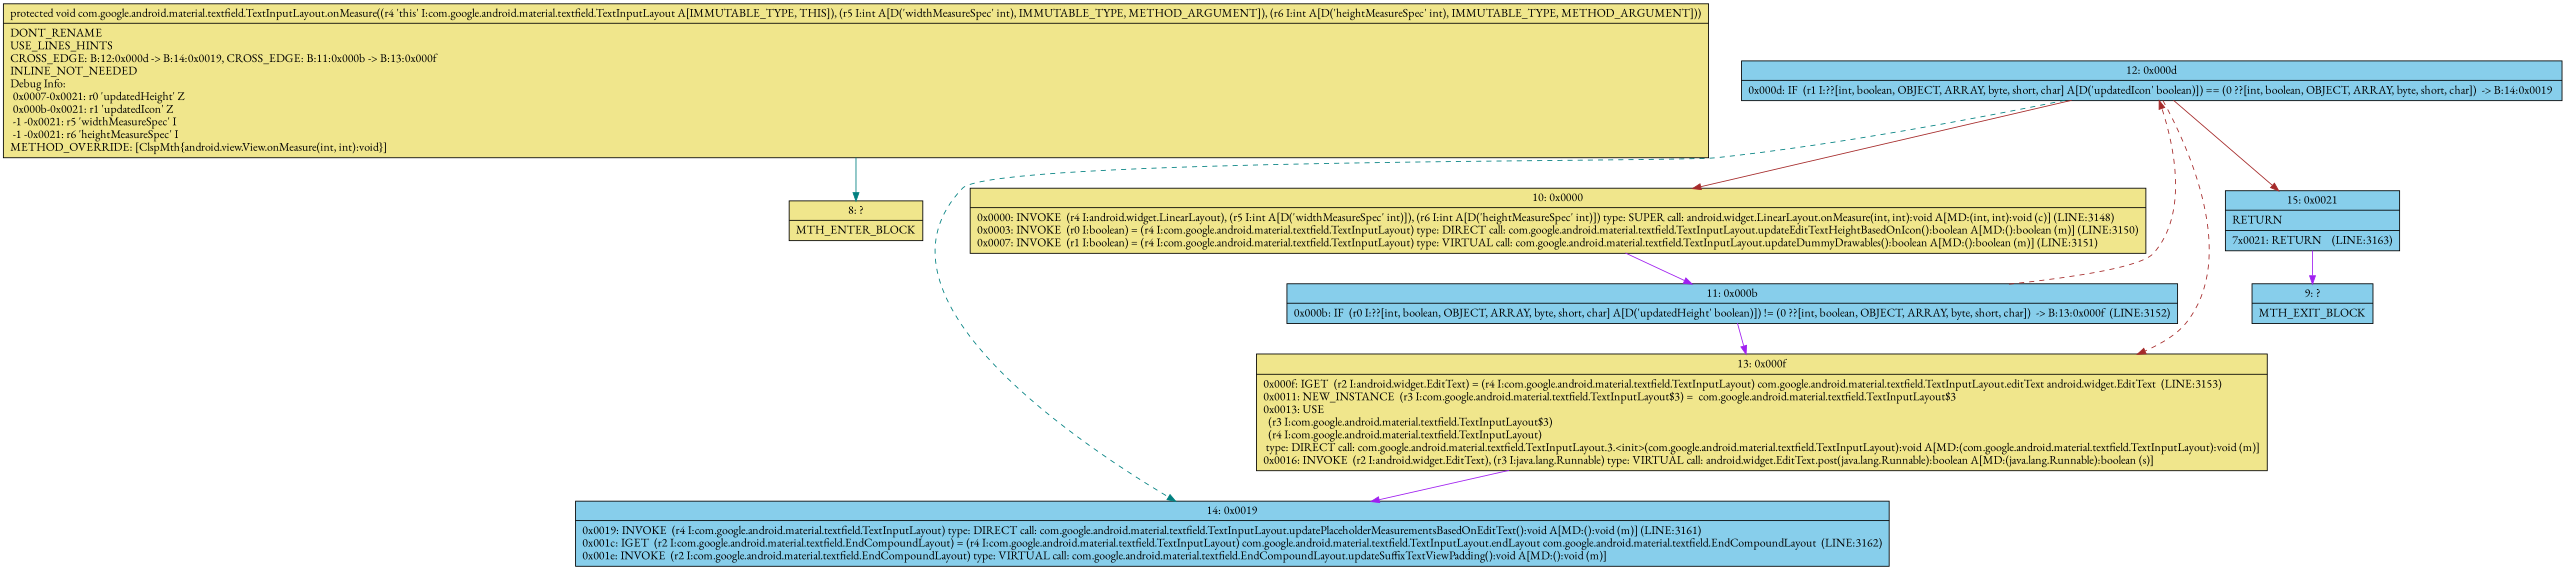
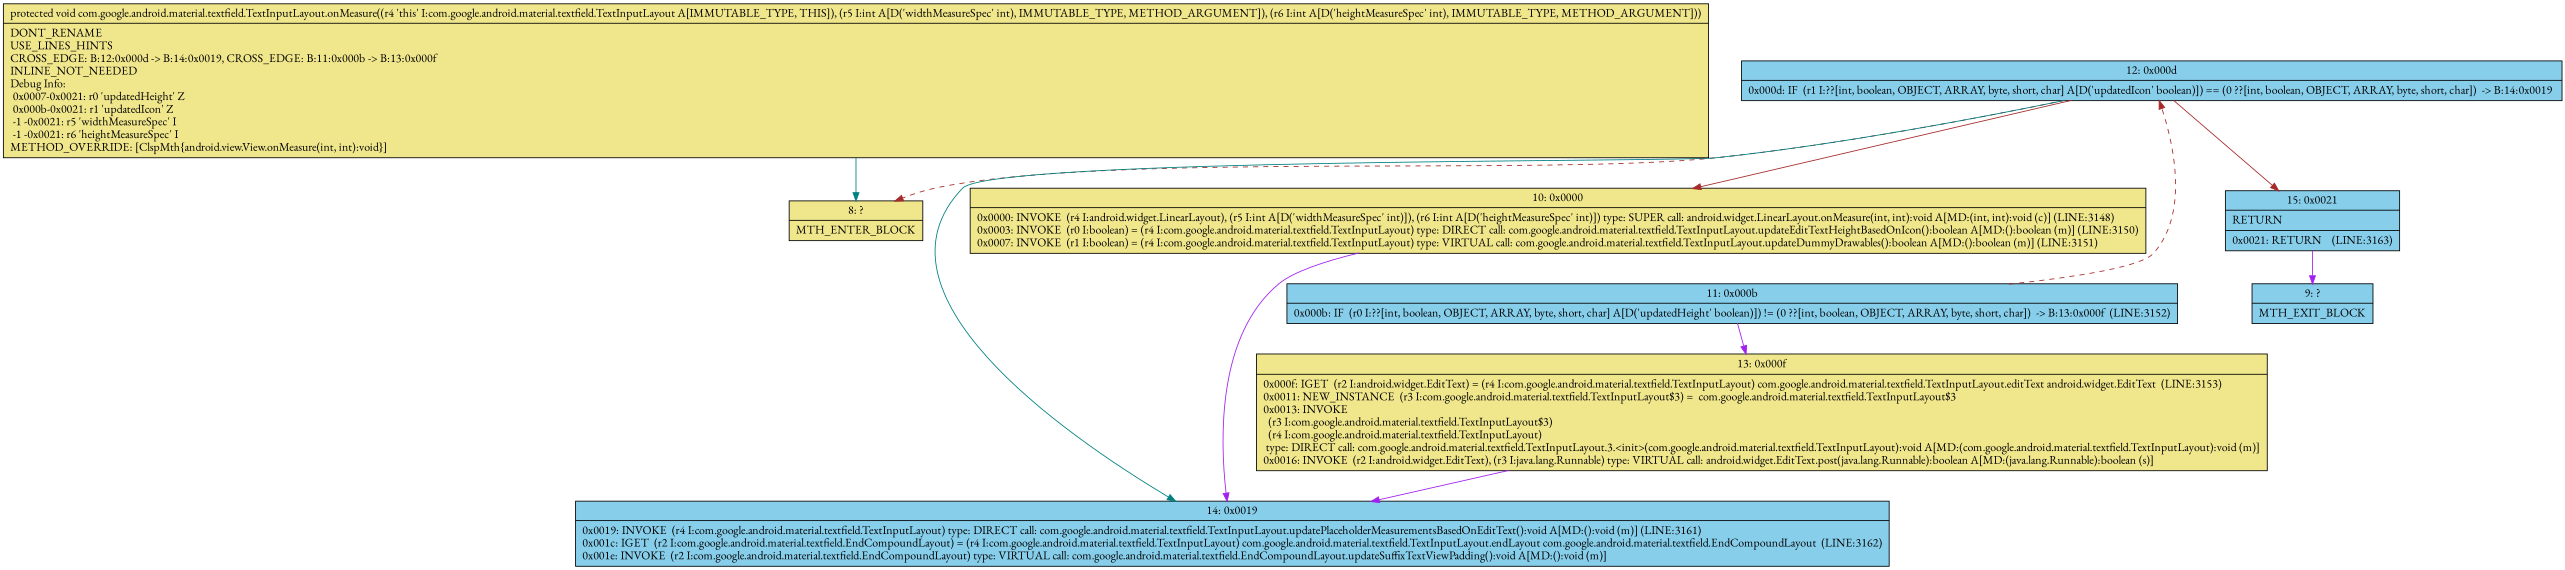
(1306, 164) -> (943, 220)
(2209, 235) -> (1485, 166)
(2313, 240) -> (2313, 240)
(1655, 267) -> (1240, 340)
(1297, 409) -> (1308, 409)
